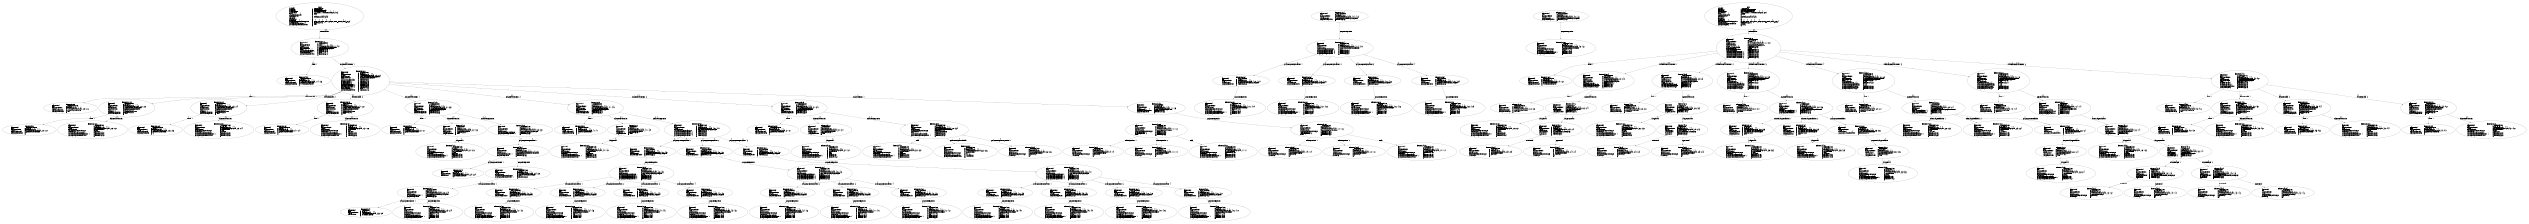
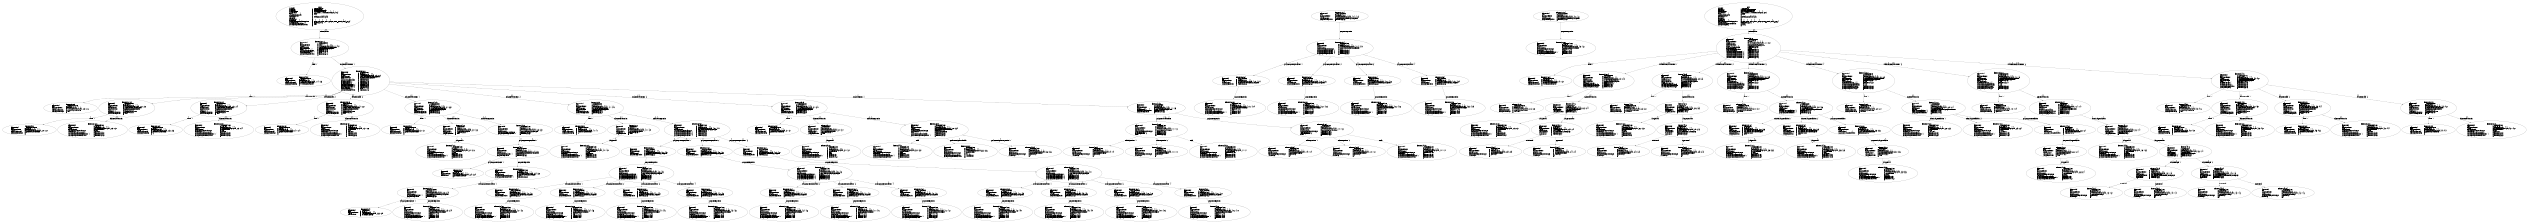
none -> (1157, 118)
